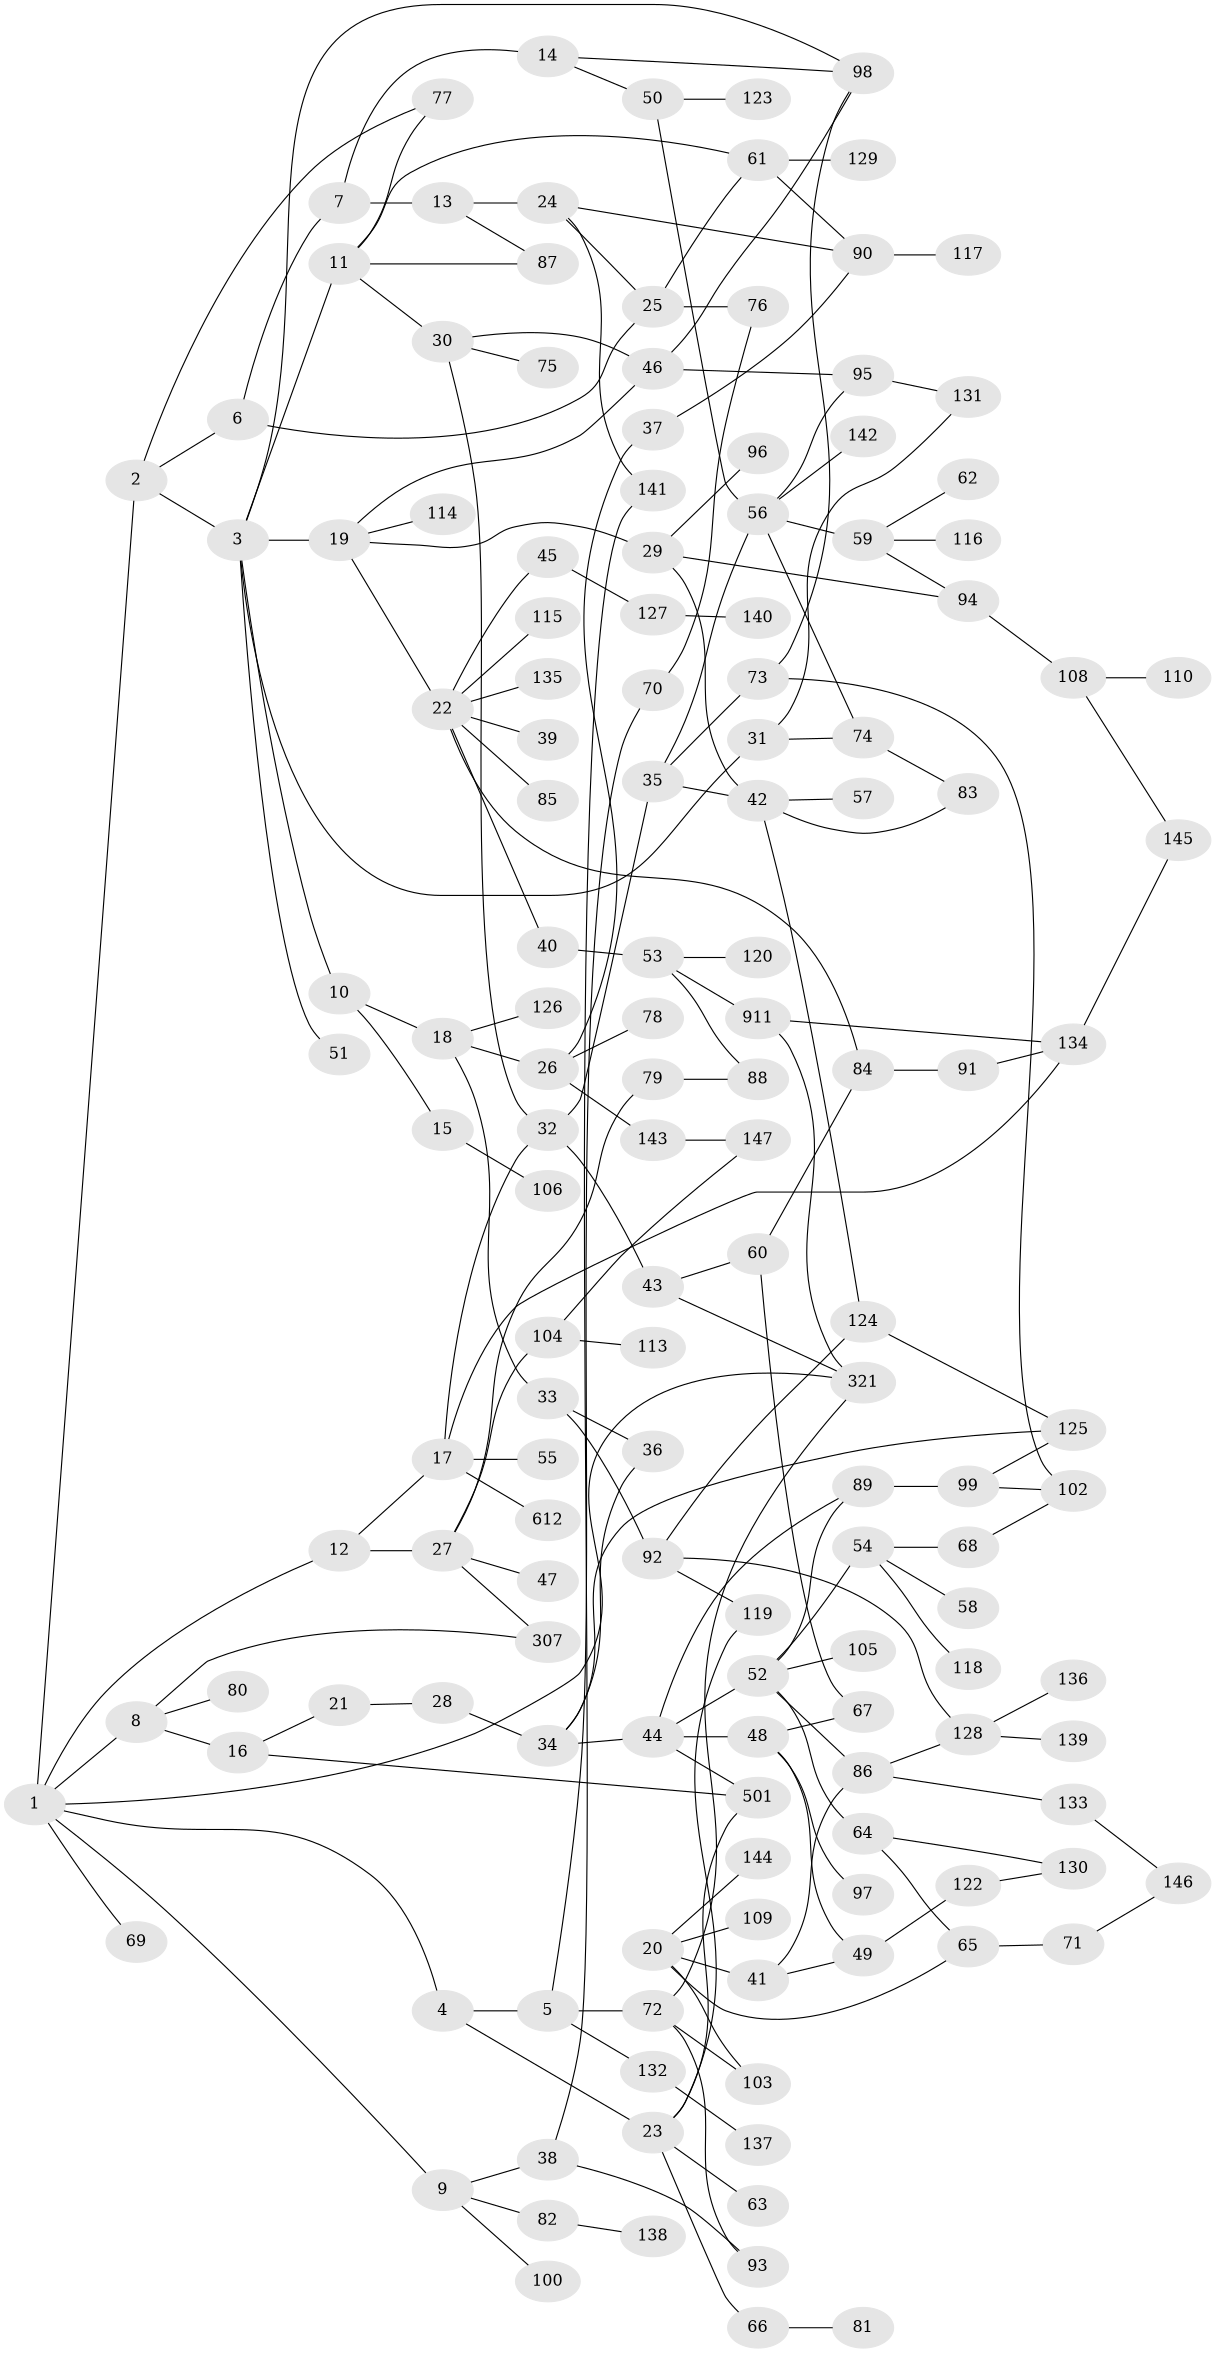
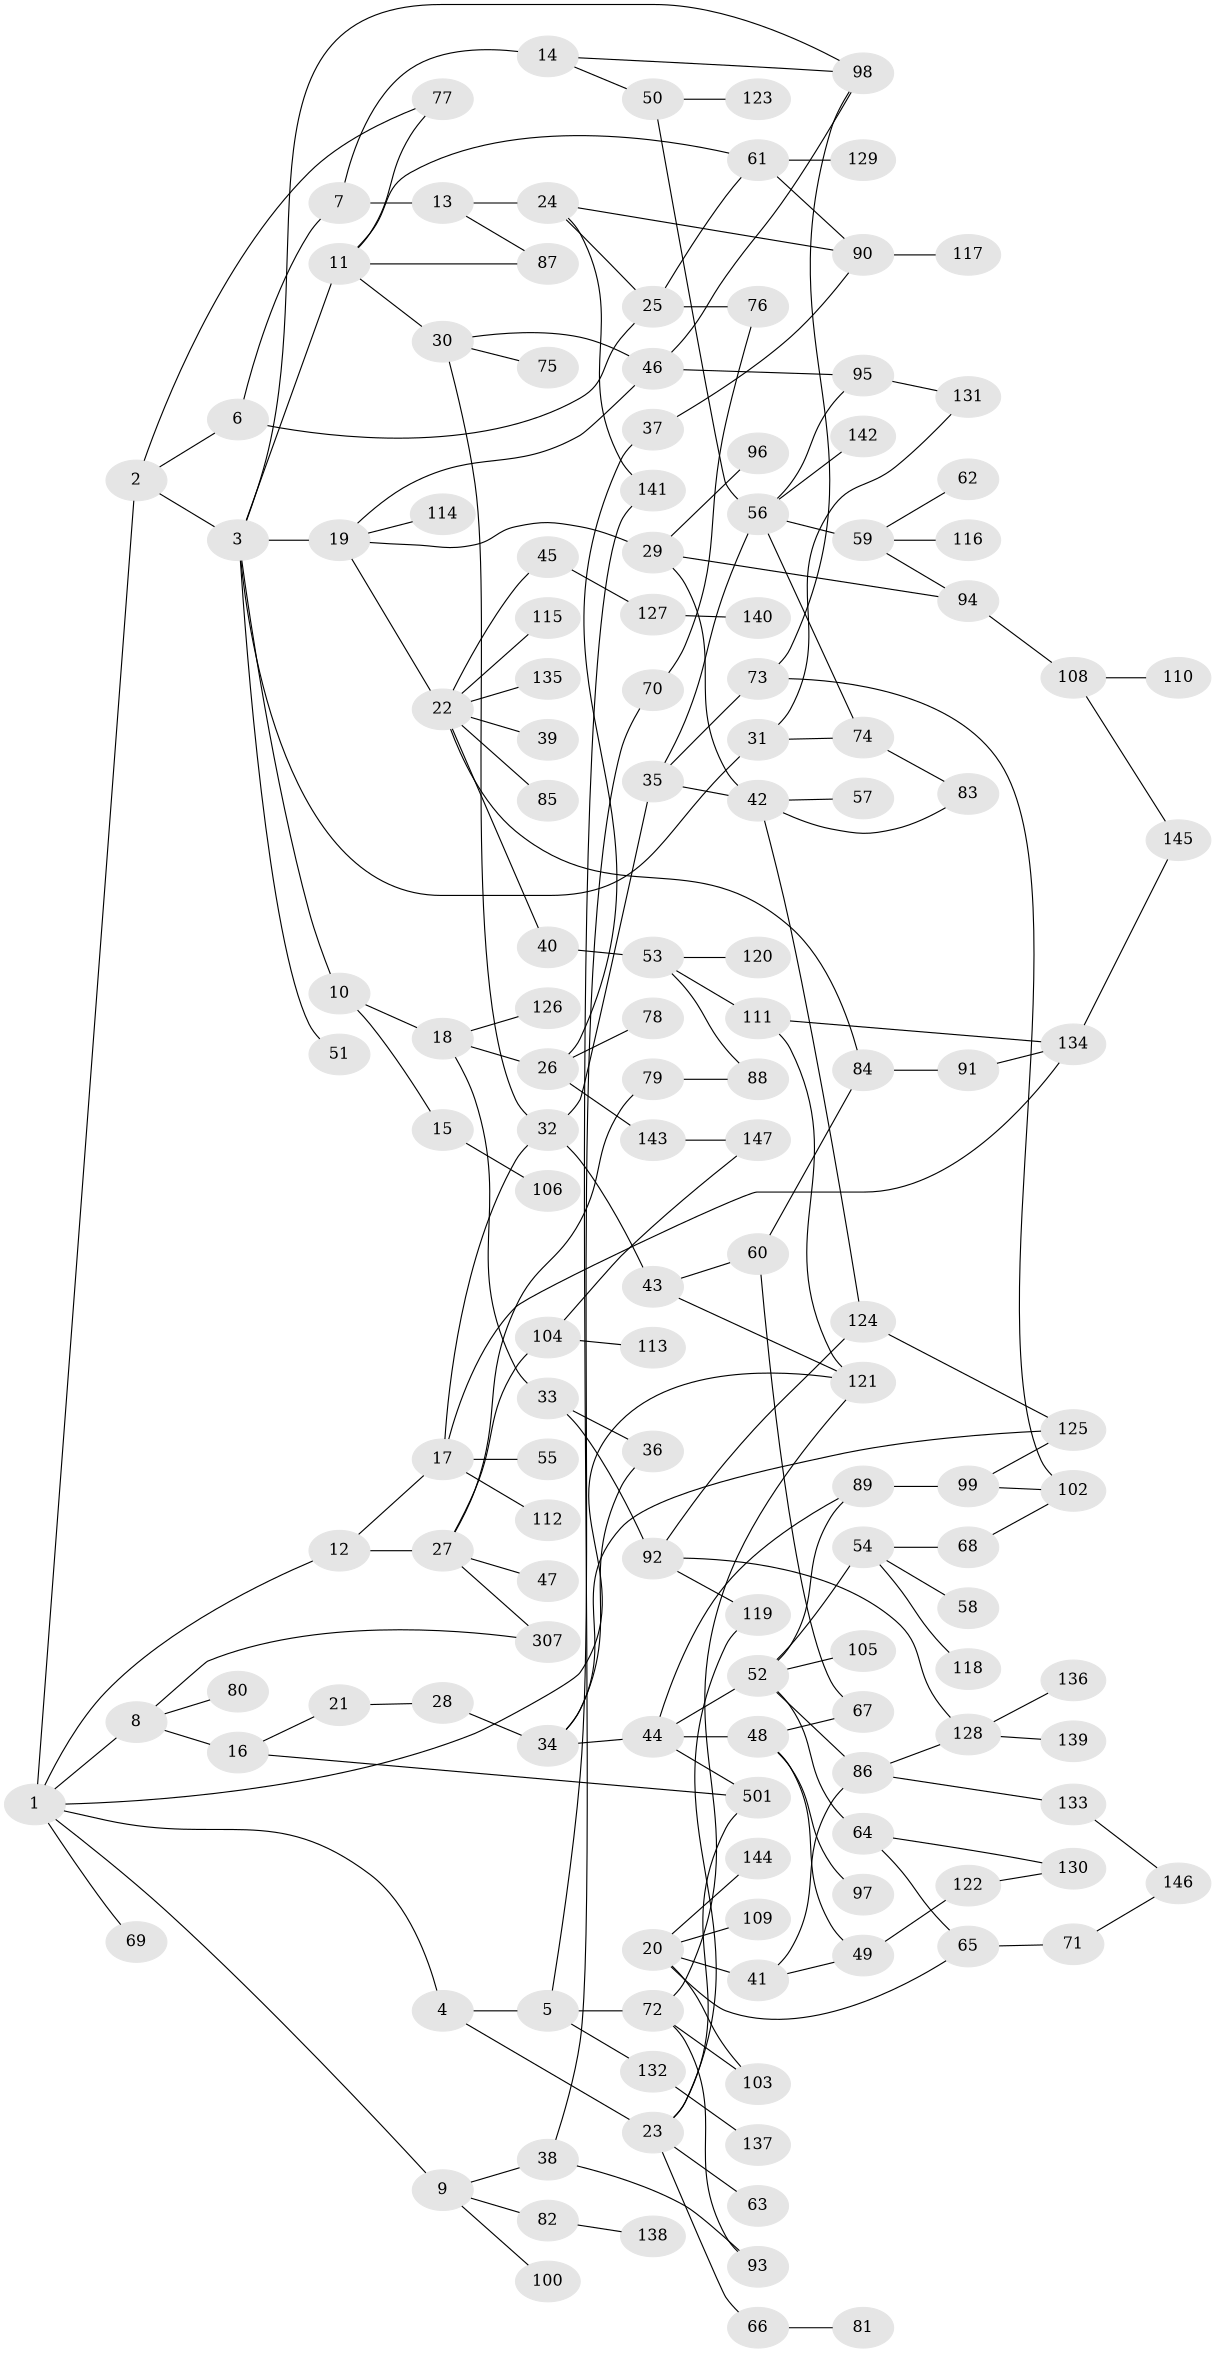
(758, 1018) -> (758, 1018)
(863, 1383) -> (863, 1383)
(548, 1520) -> (548, 1520)
